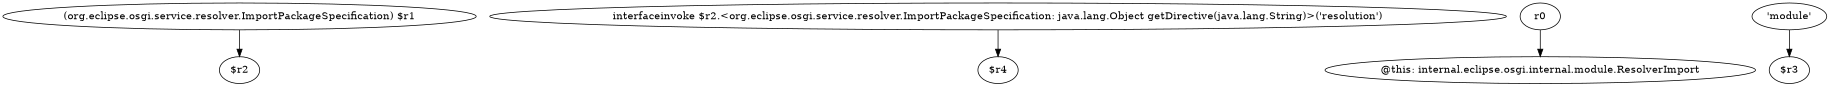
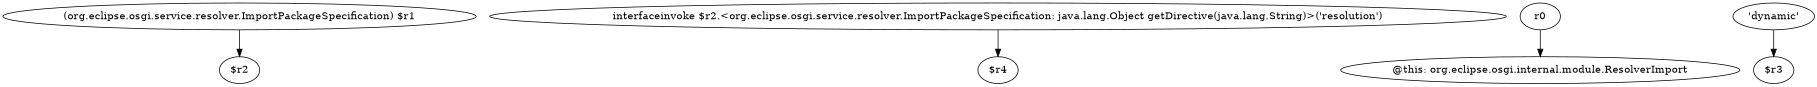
(1789, 16) -> (1774, 16)
(1540, 70) -> (1540, 70)
